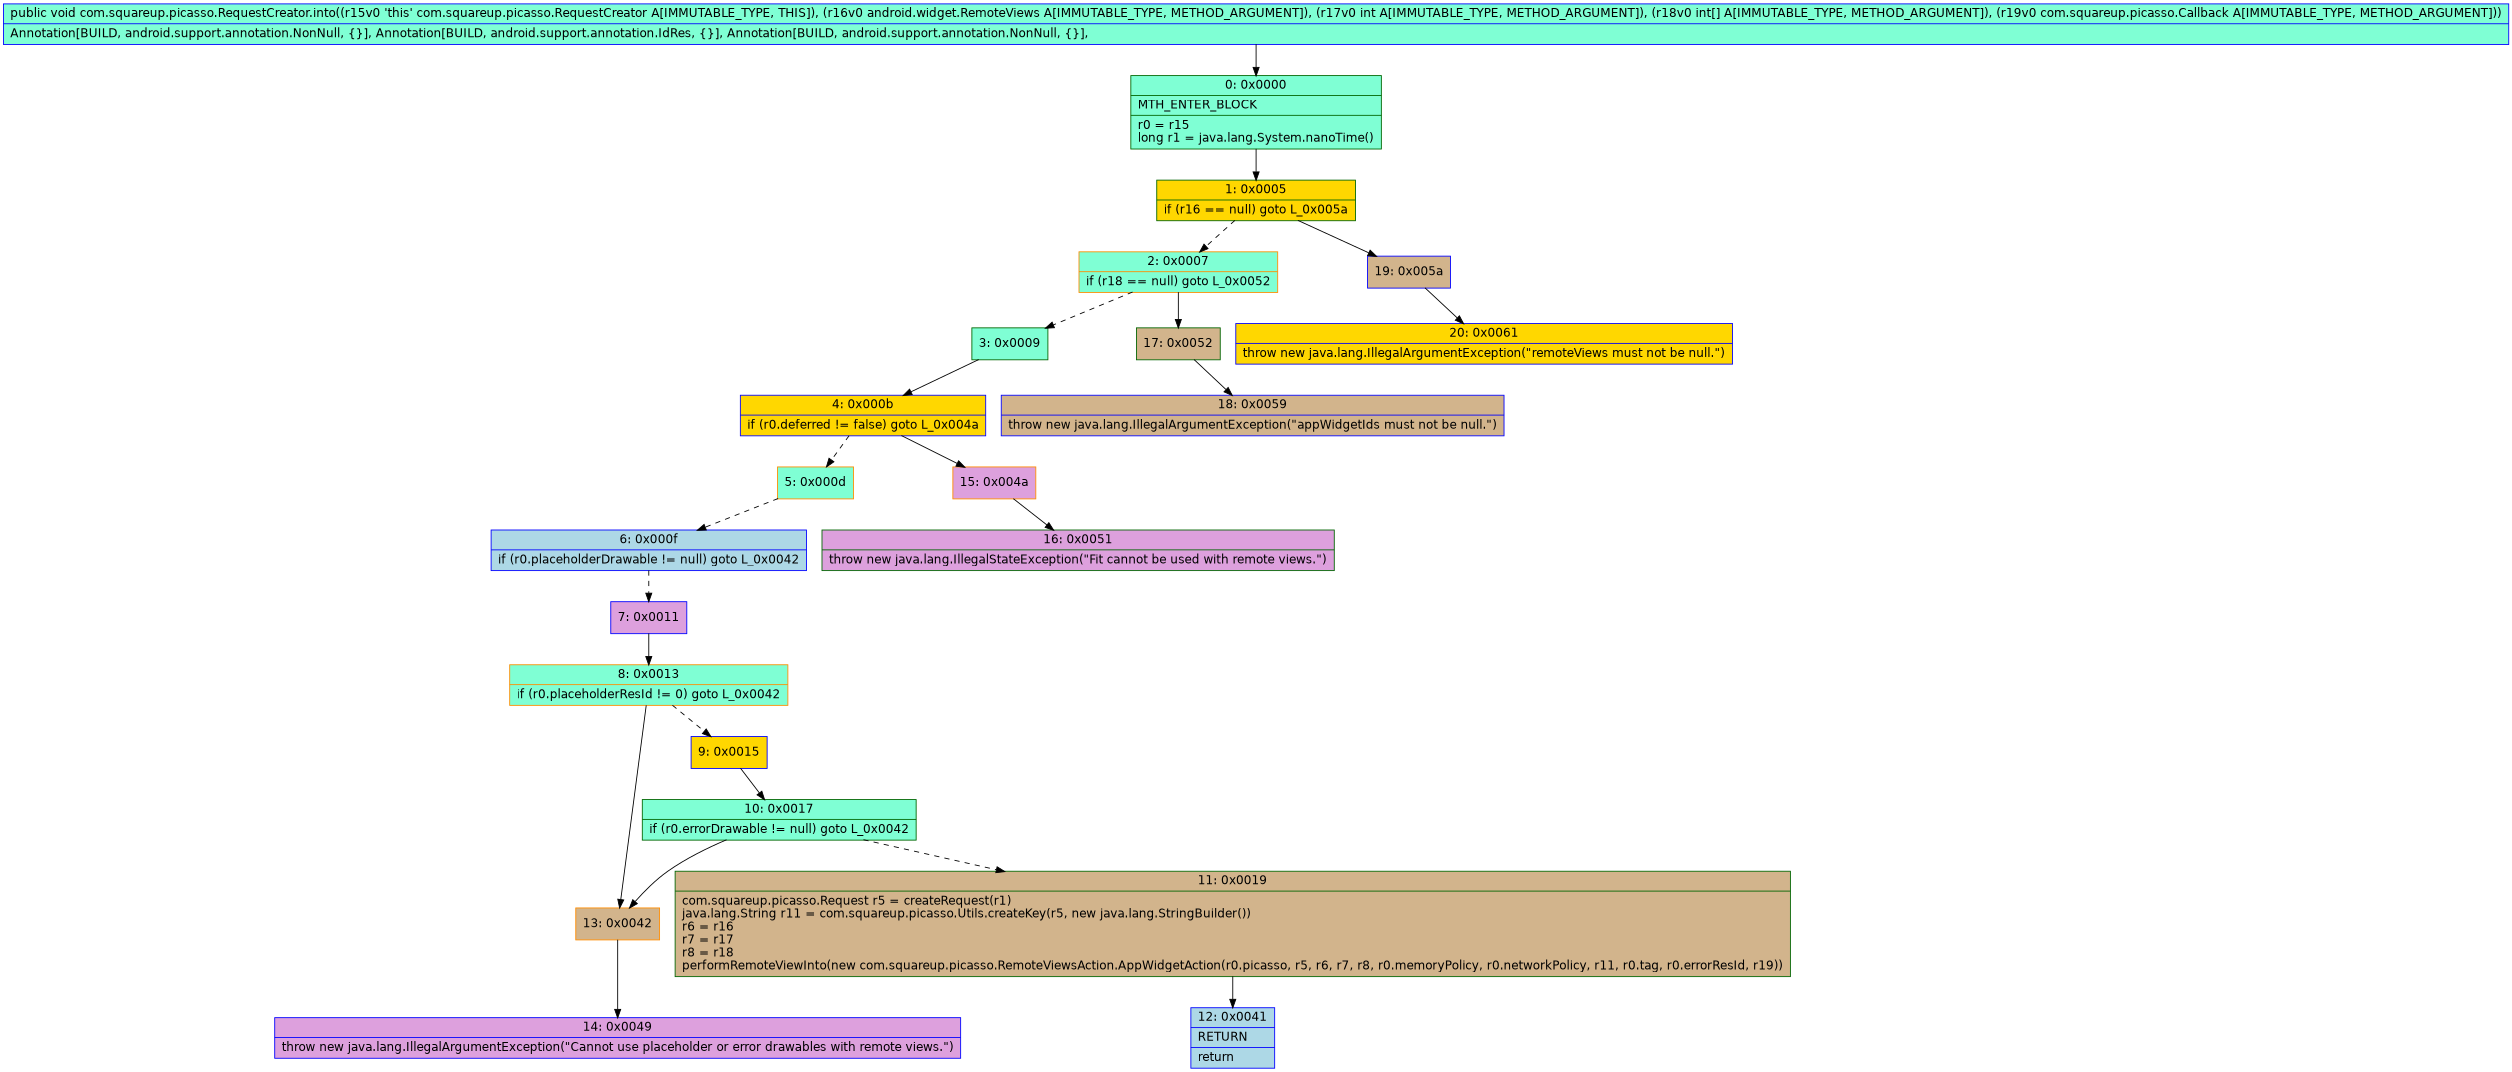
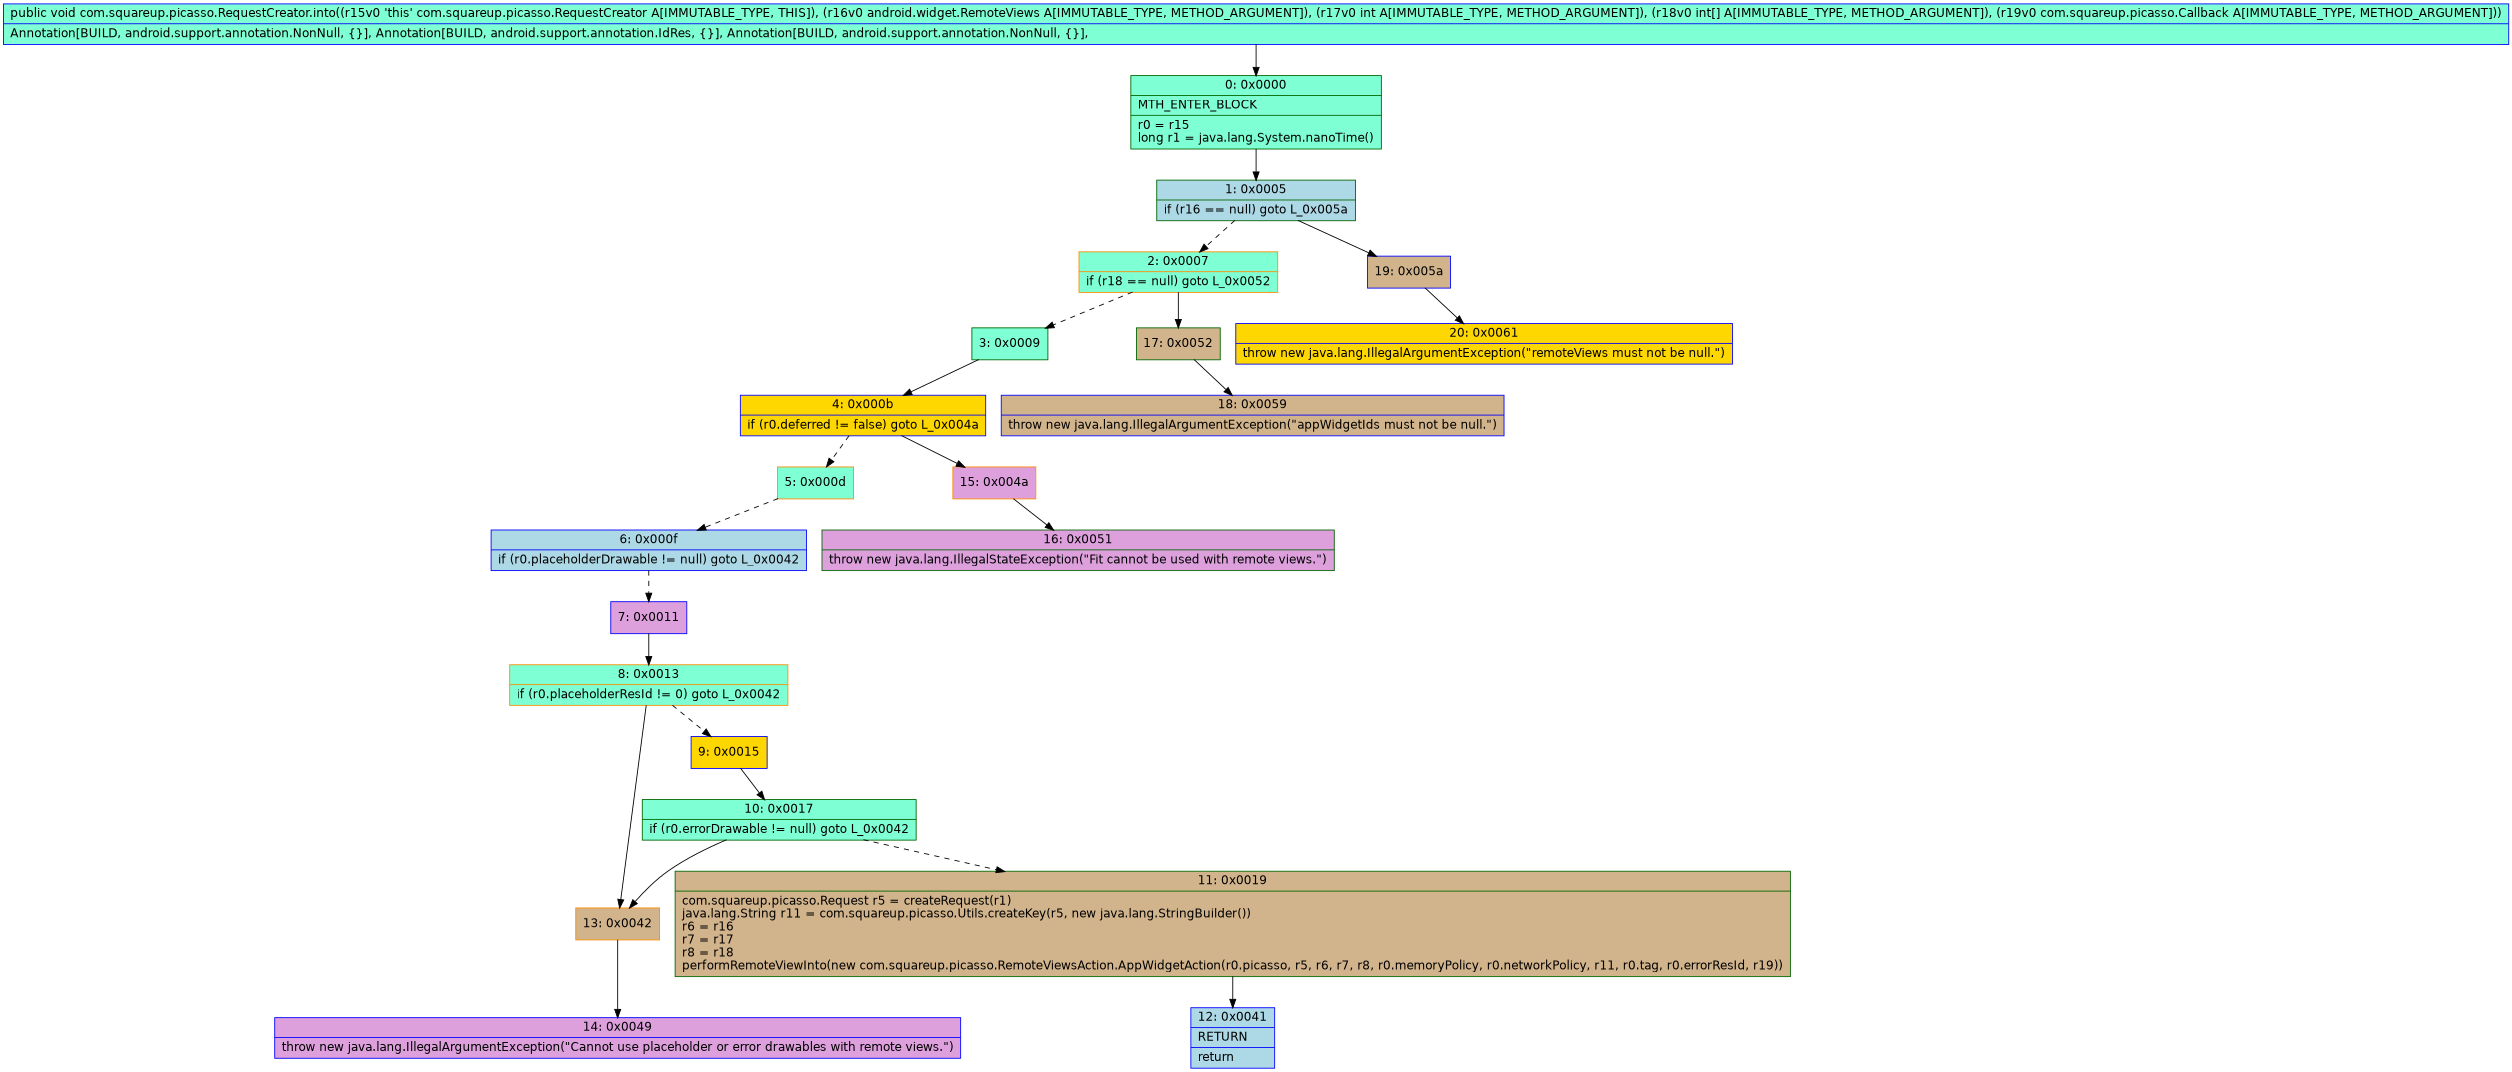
(1256, 200) -> (1256, 200)
